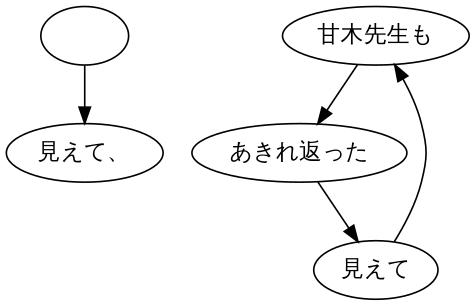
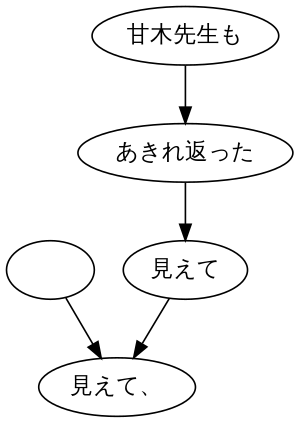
(425, 162) -> (156, 321)
